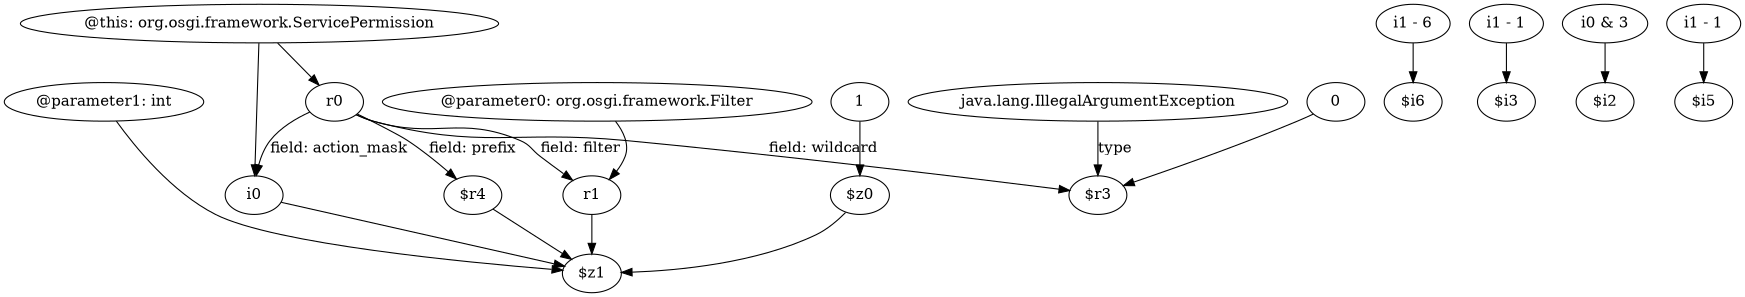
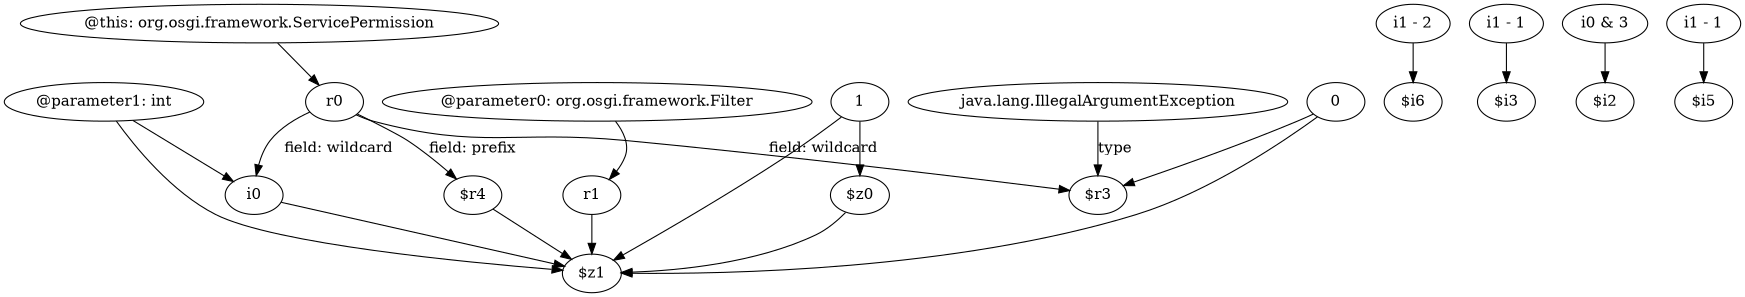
(1413, 24) -> (1413, 24)
(257, 104) -> (179, 148)
(466, 128) -> none
(339, 149) -> (339, 149)
none -> (734, 189)
none -> (989, 248)
